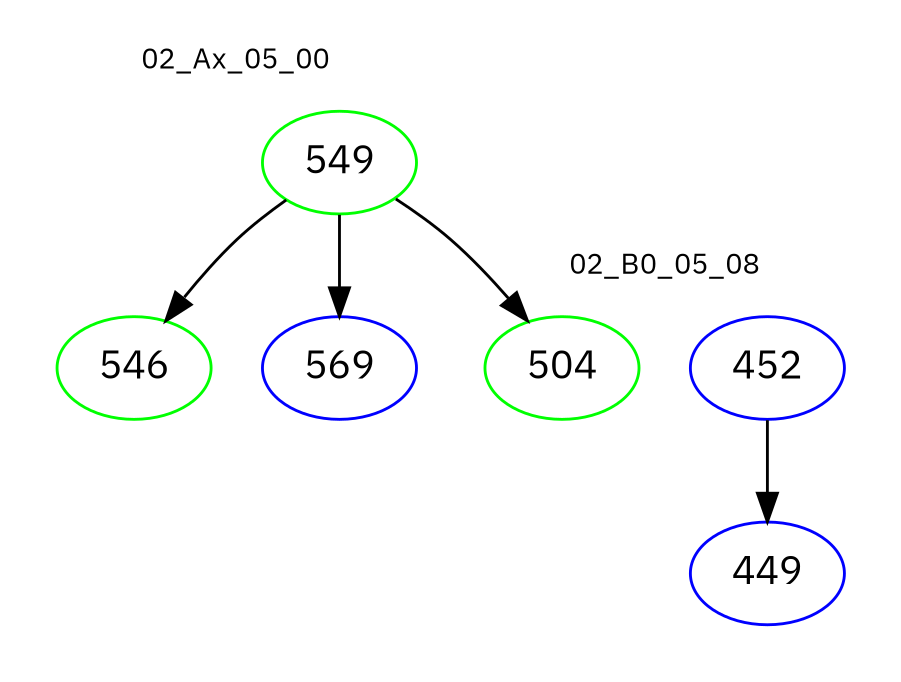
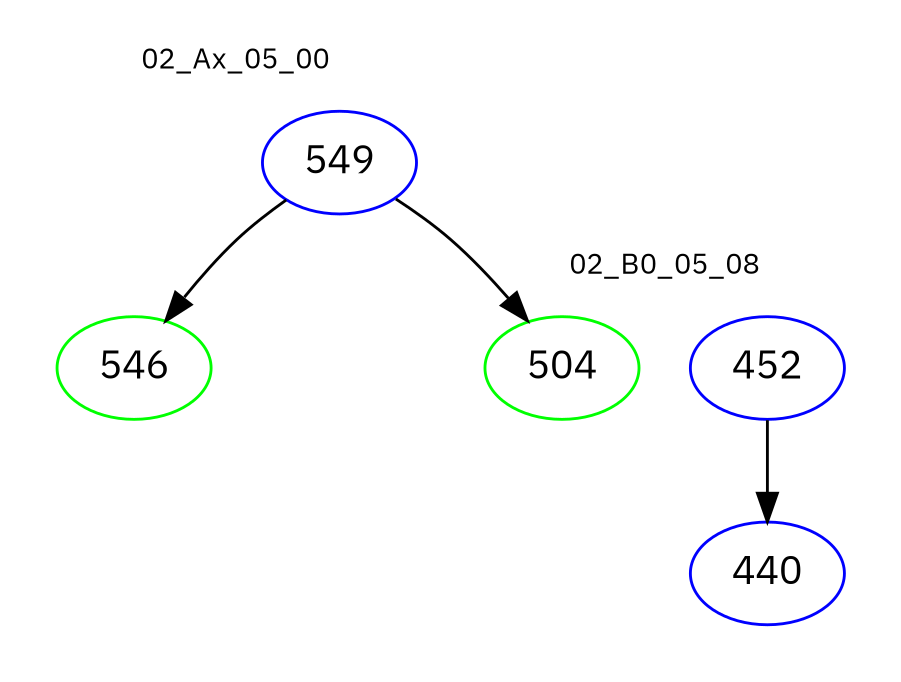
(339, 163) -> (339, 163)
(339, 368) -> none
(767, 573) -> (767, 573)
